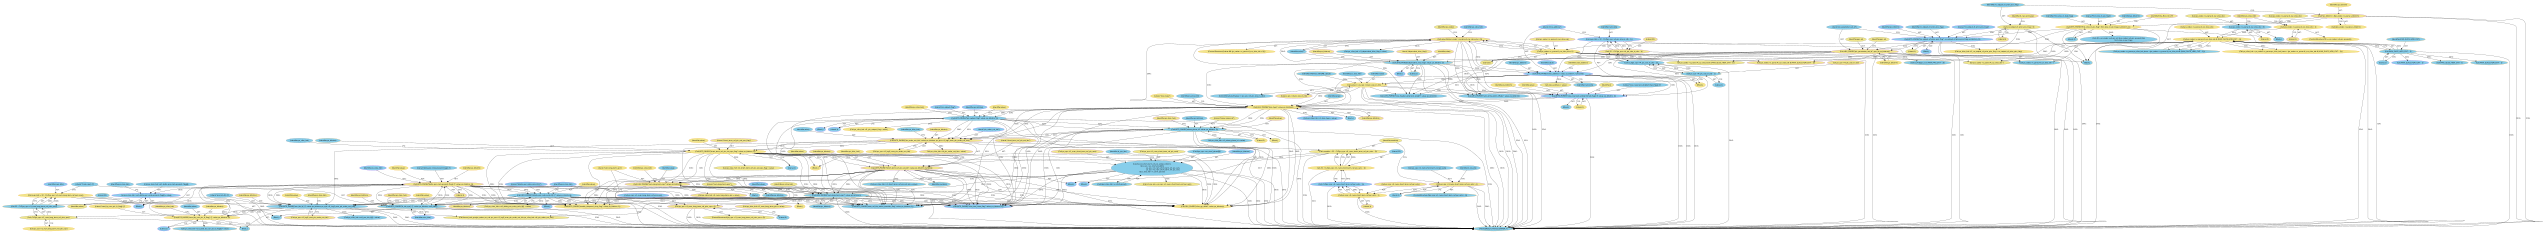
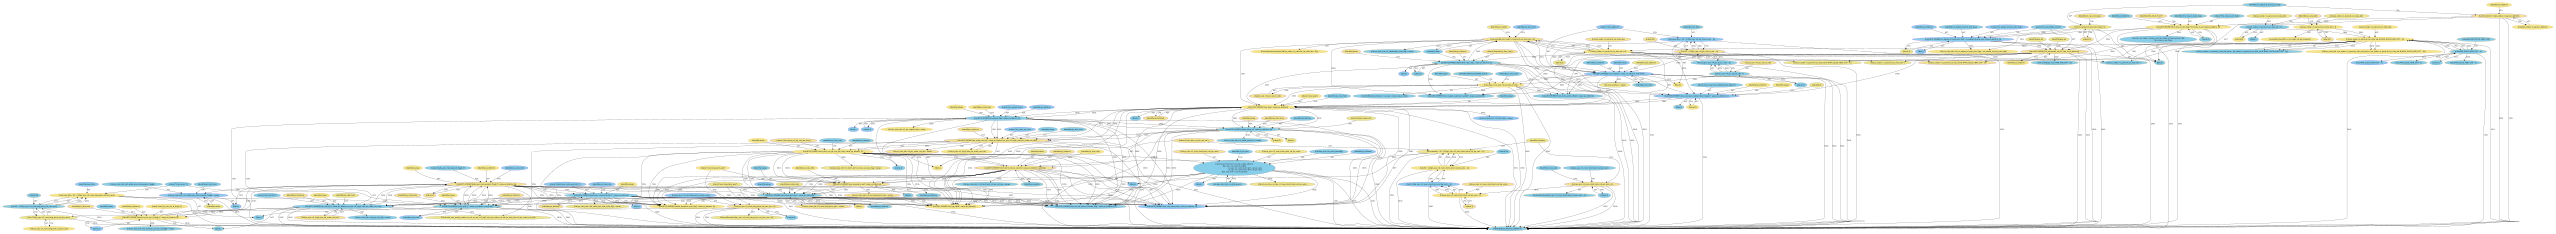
none -> (765, 228)
